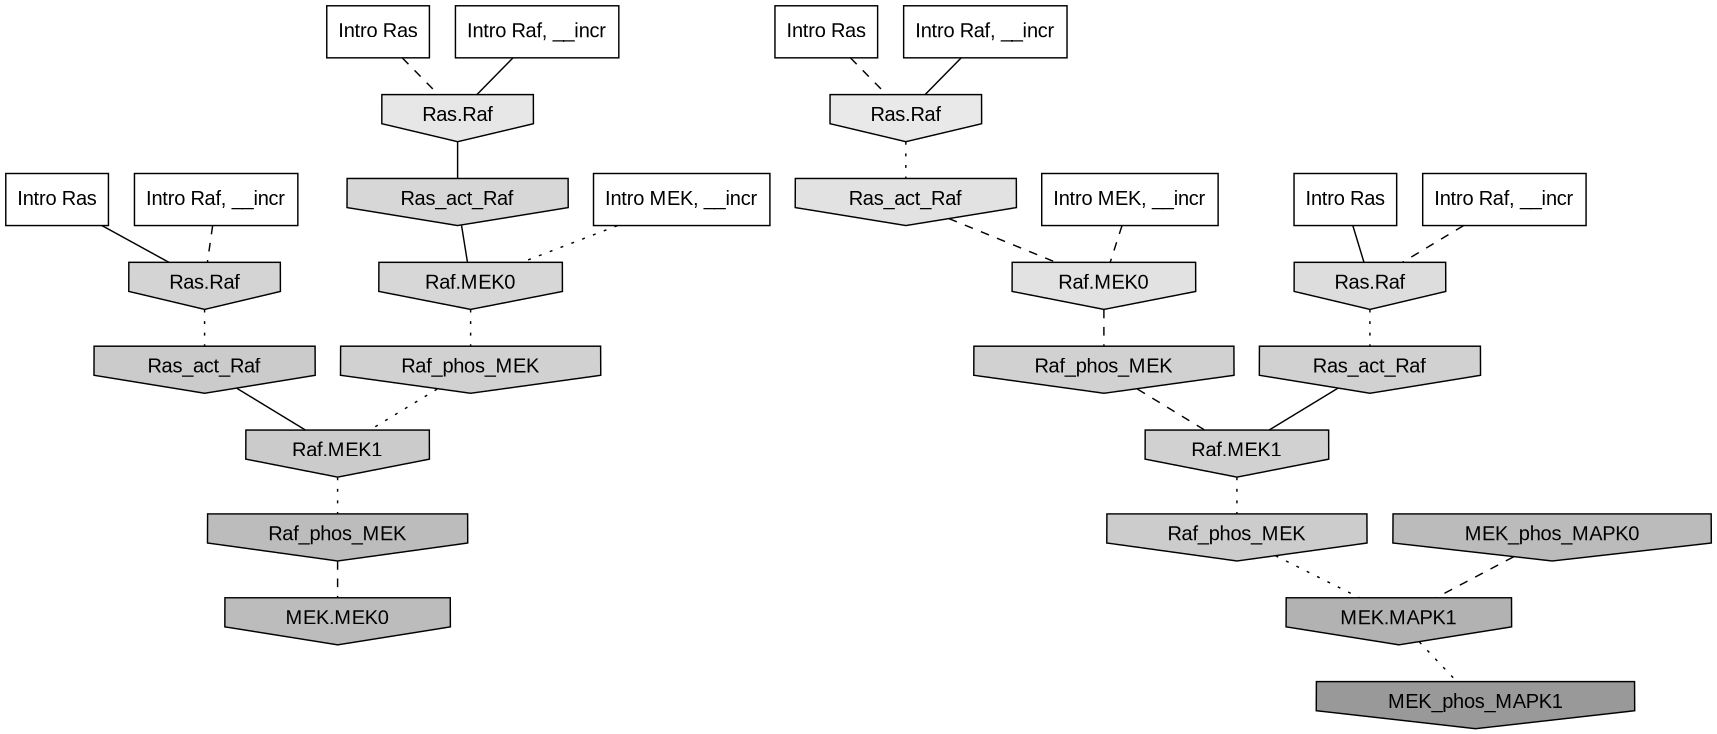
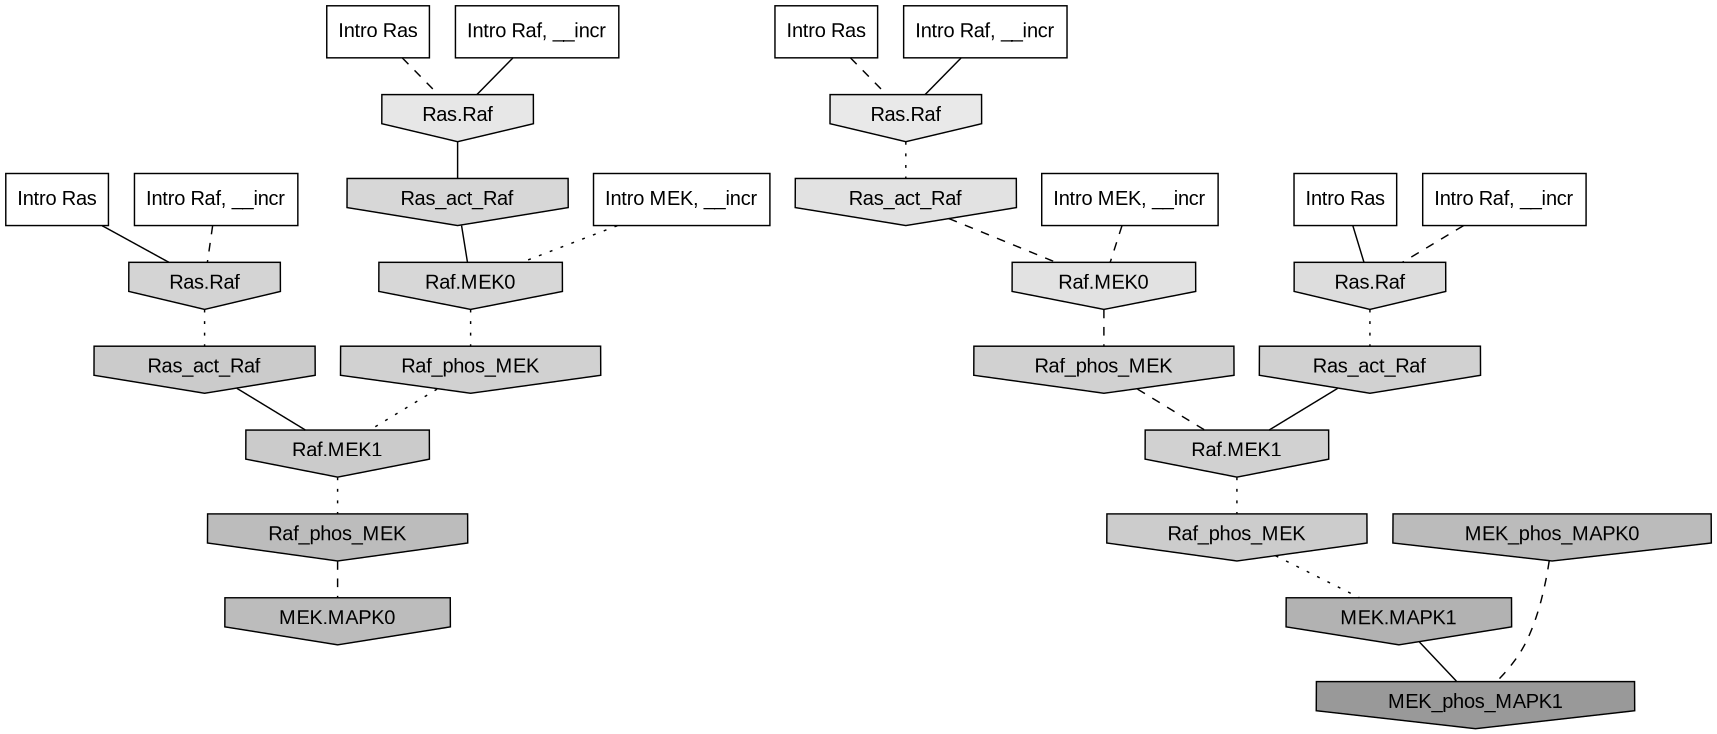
(1475, 577) -> (1533, 626)
(338, 619) -> (338, 619)
(1438, 662) -> (1438, 662)
